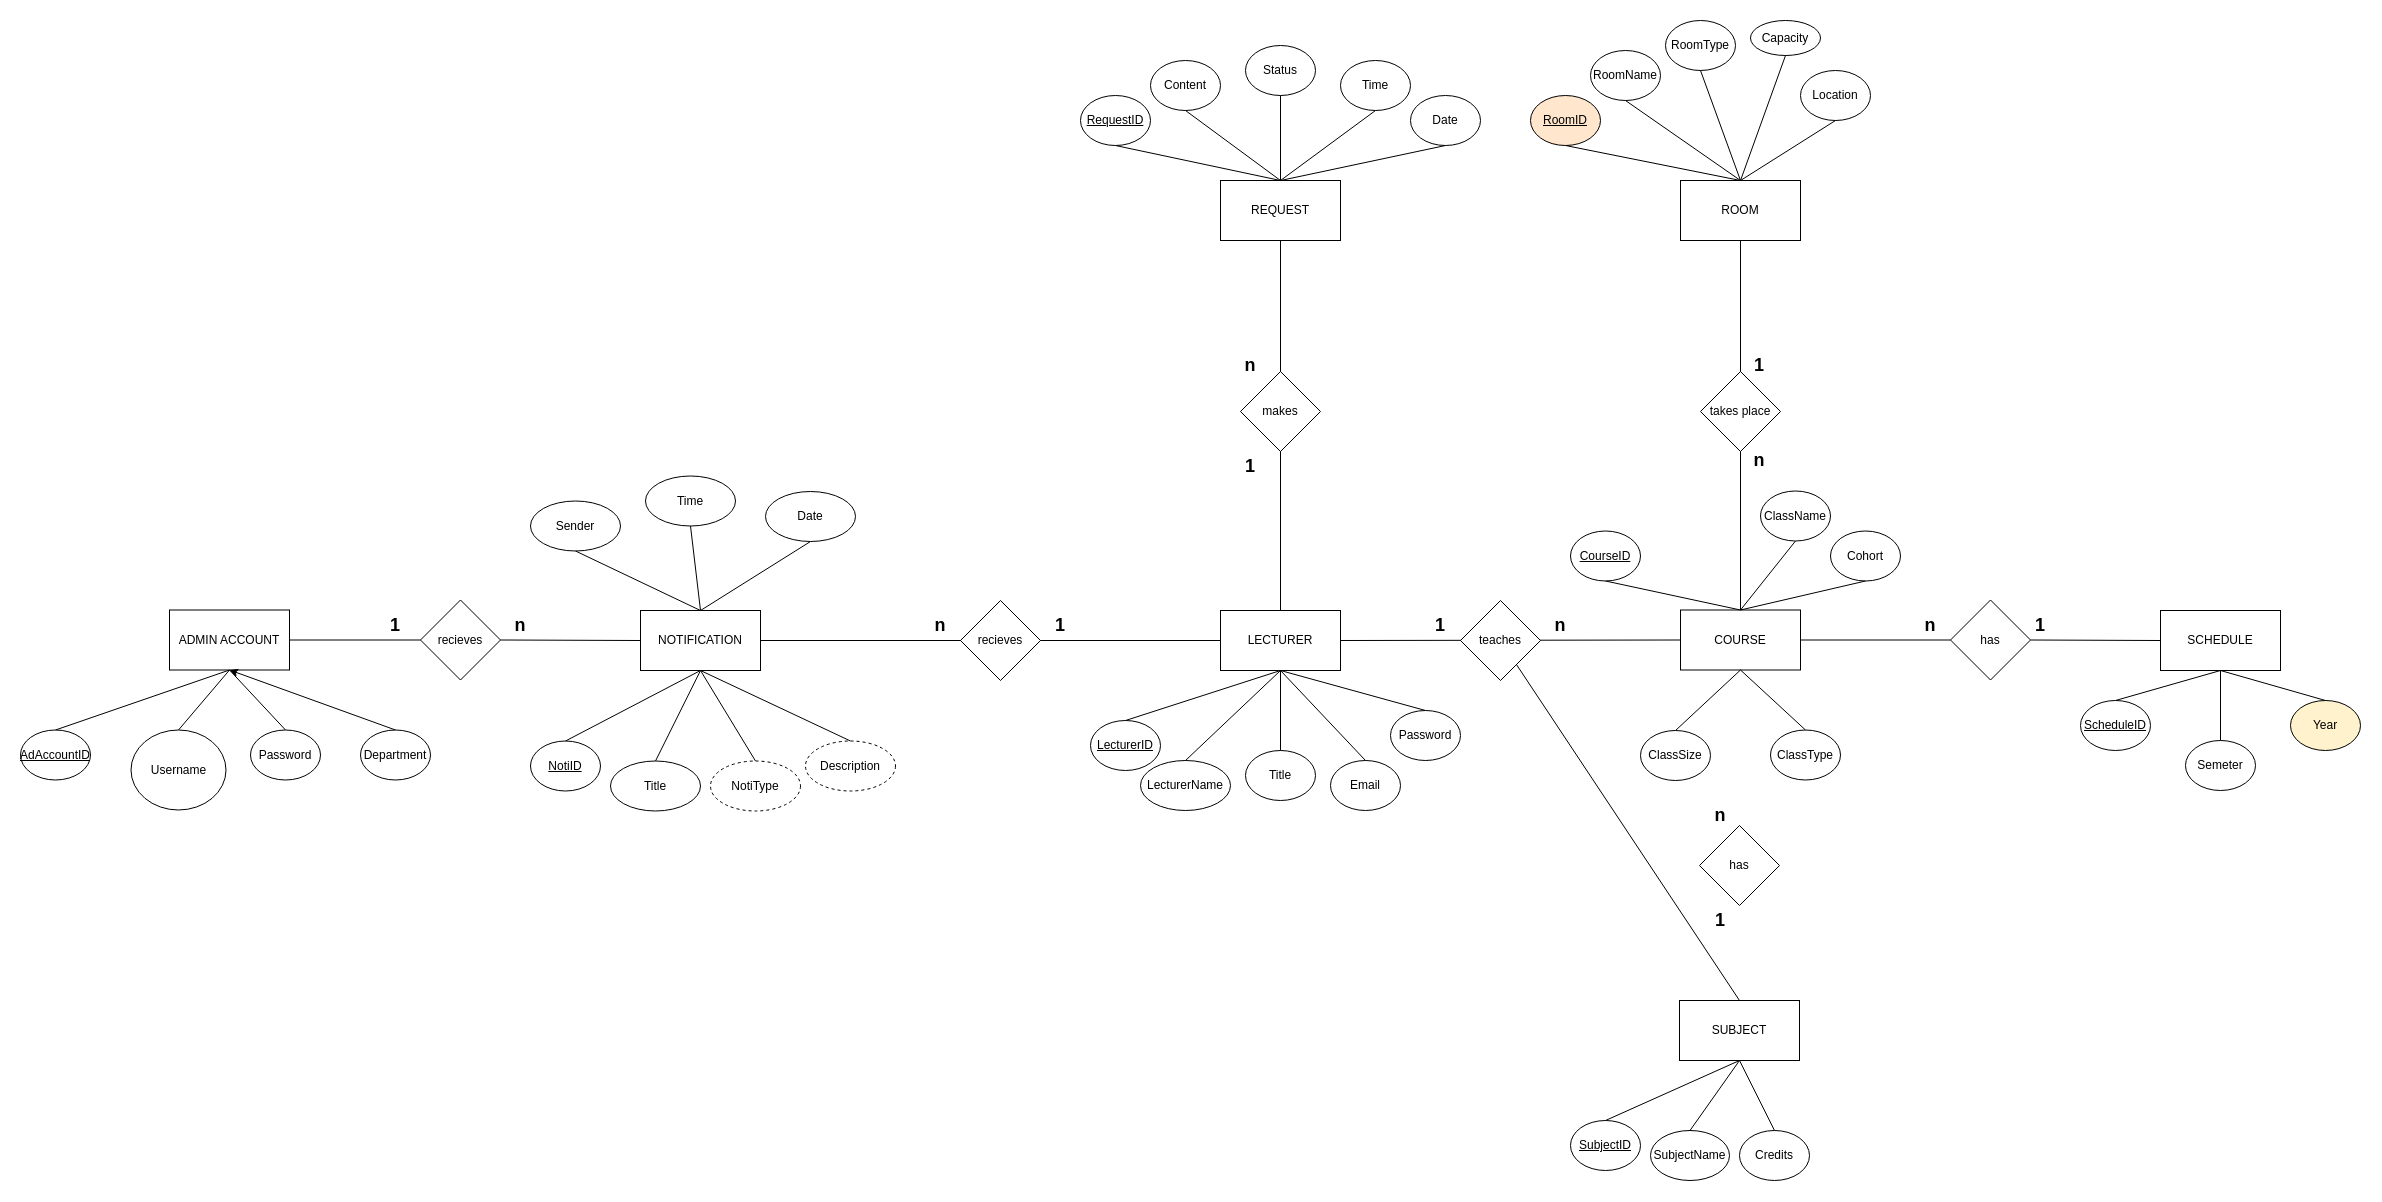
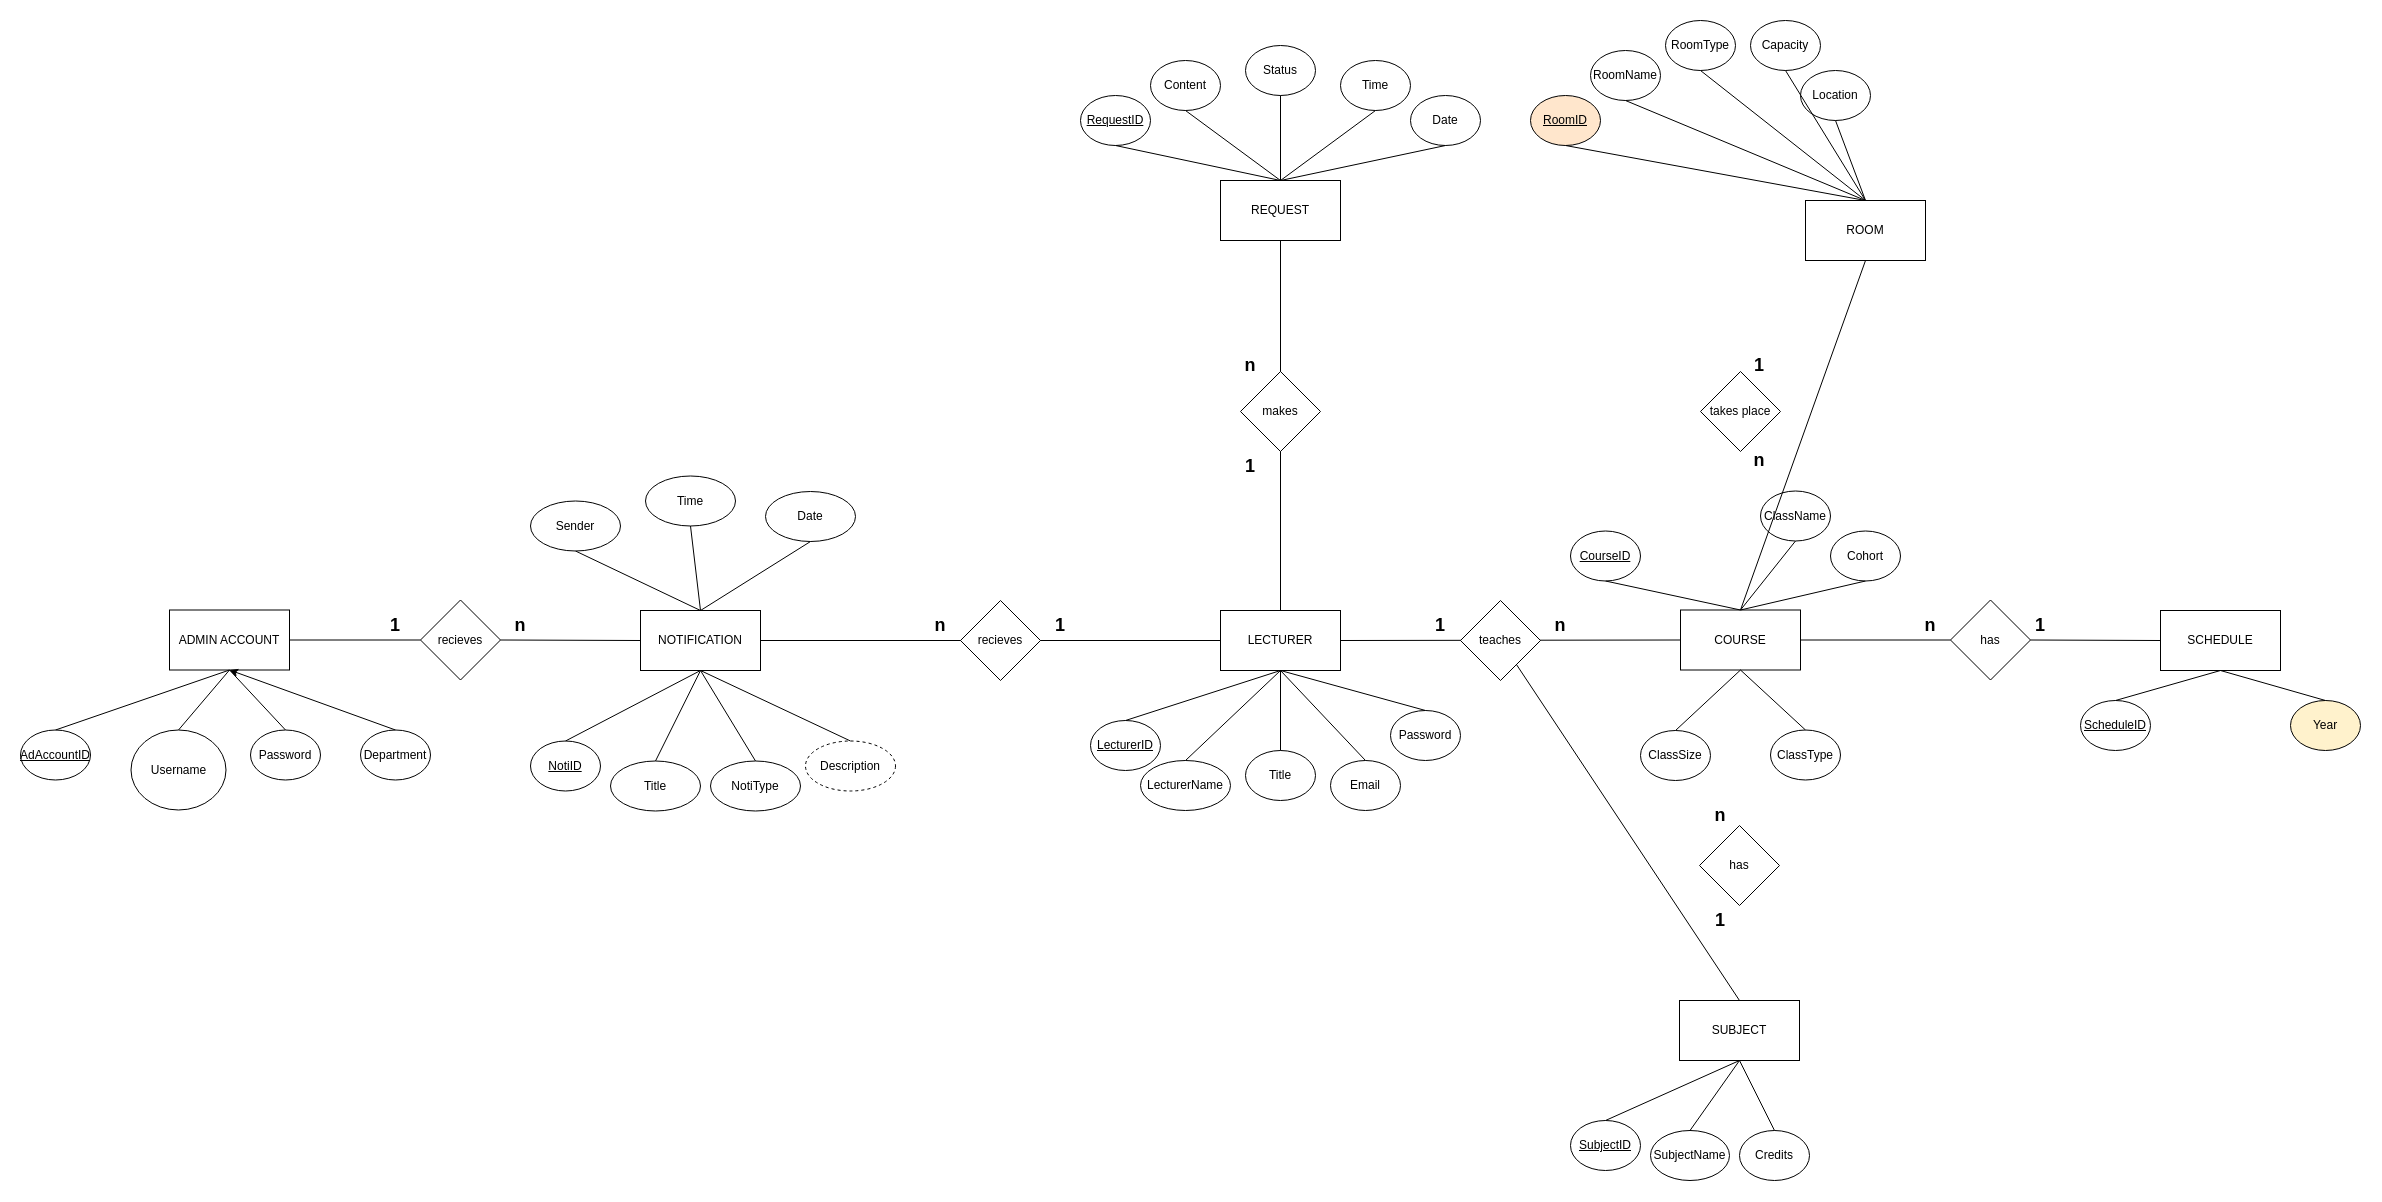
(1786, 38) -> (1786, 46)
(1741, 211) -> (1866, 231)
(2221, 707) -> none
(2221, 766) -> none
(756, 786) -> (756, 786)
